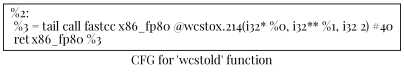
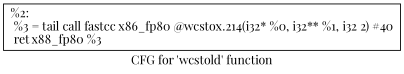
(56, 40) -> (56, 40)
